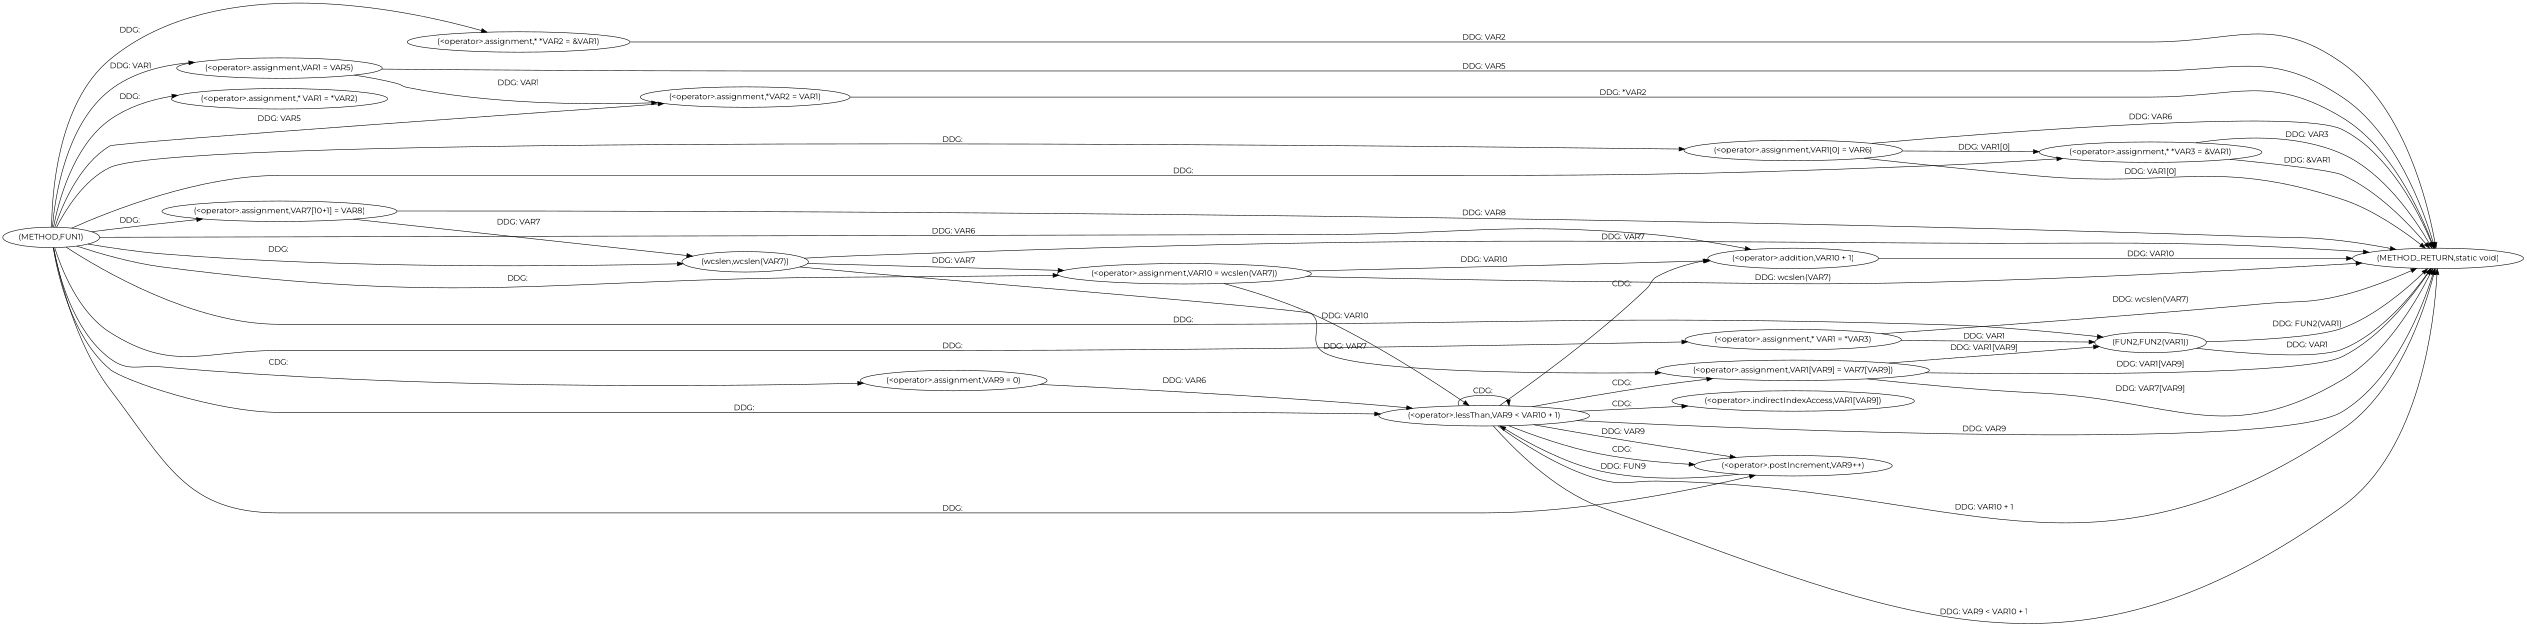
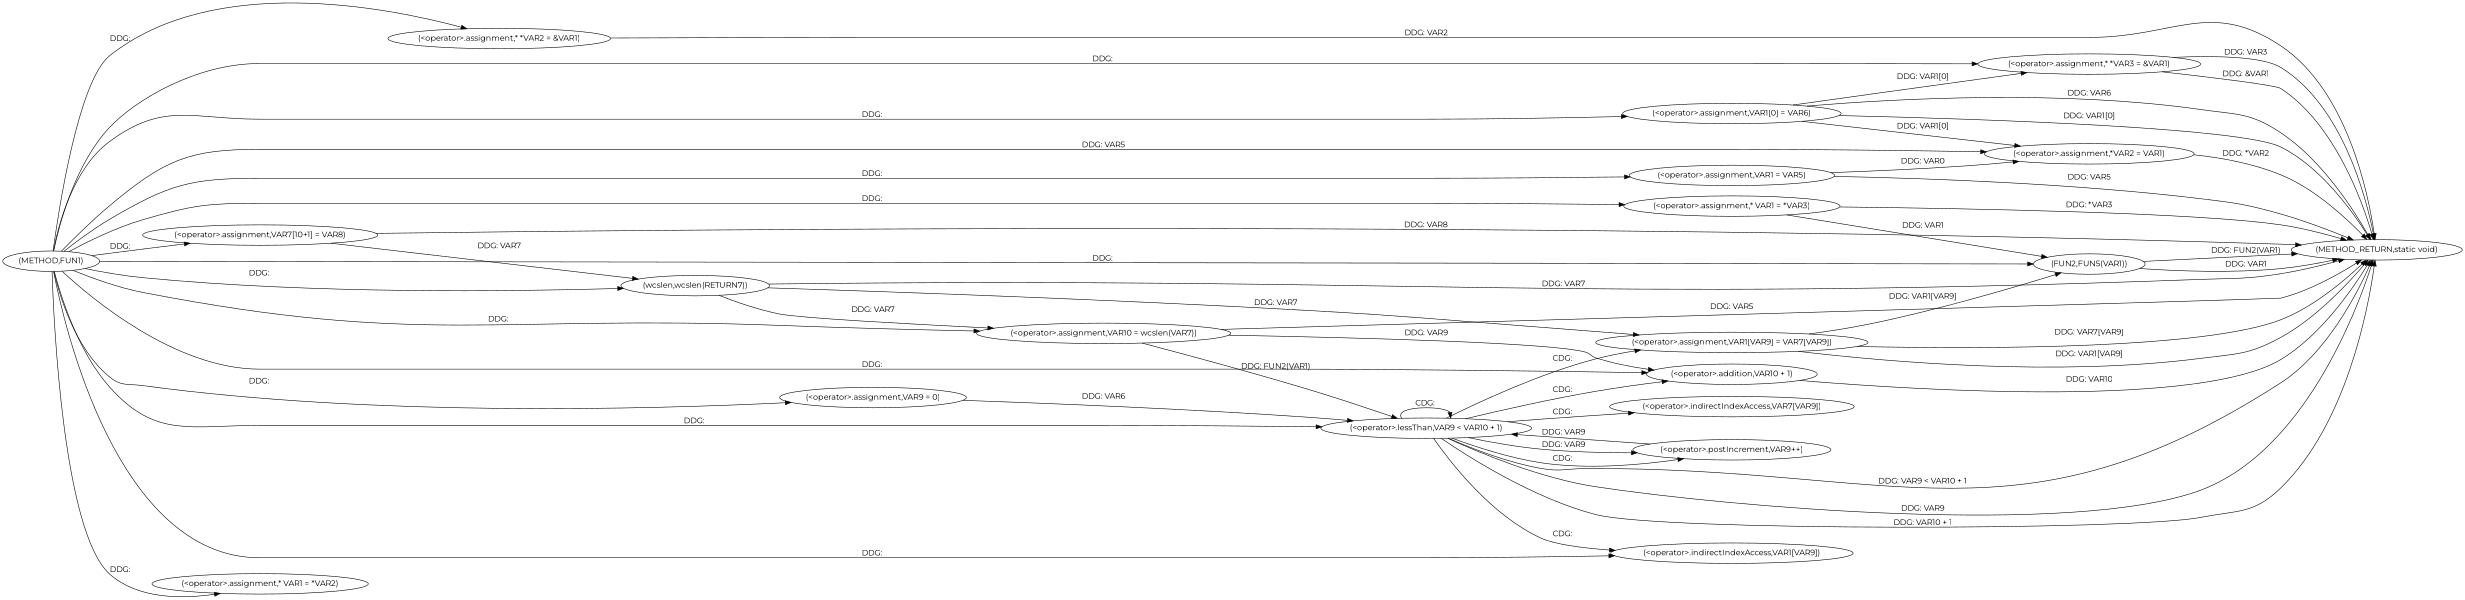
(131, 66) -> (873, 174)
(519, 83) -> (1923, 161)
none -> (1908, 133)
(954, 231) -> (873, 365)
(1484, 260) -> (1426, 333)
(745, 262) -> (695, 286)
(1793, 278) -> (1732, 307)
(2151, 300) -> (2089, 205)
(1345, 316) -> (1276, 367)
(2151, 343) -> (2089, 264)
(279, 363) -> (260, 381)
none -> (1732, 407)
(1623, 467) -> (1564, 432)
(829, 513) -> (745, 558)
